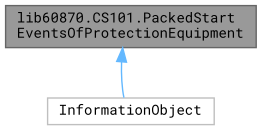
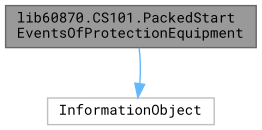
(122, 80) -> (140, 66)
